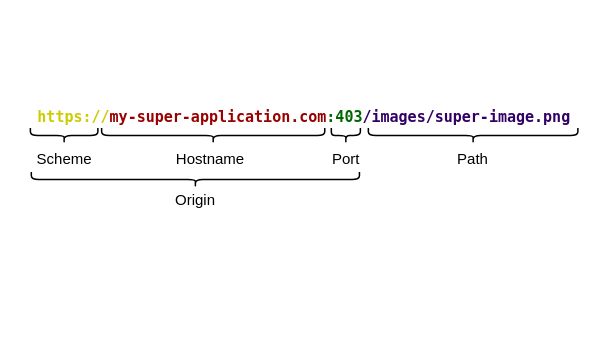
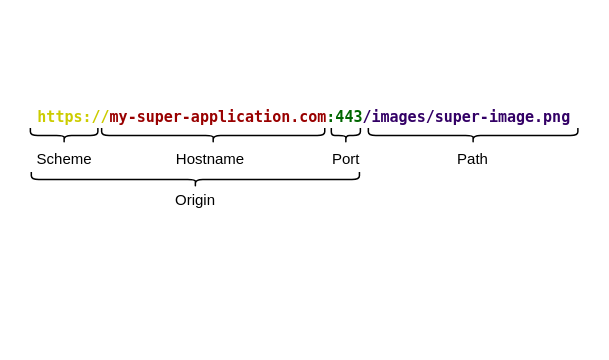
(304, 117) -> (304, 117)
